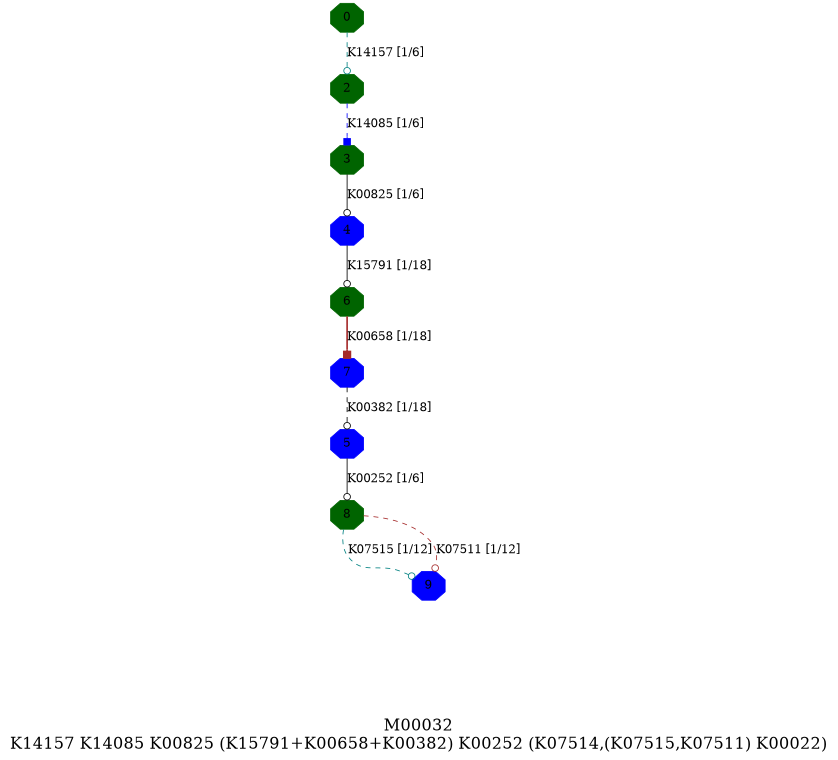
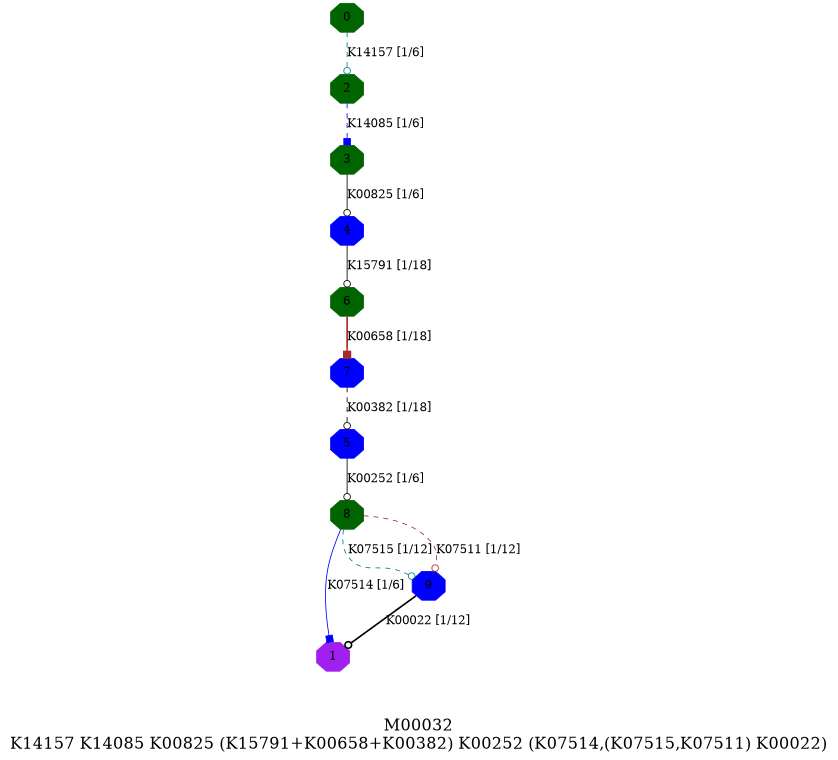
none -> (333, 657)
